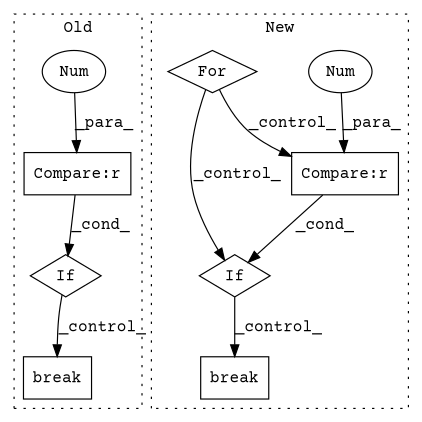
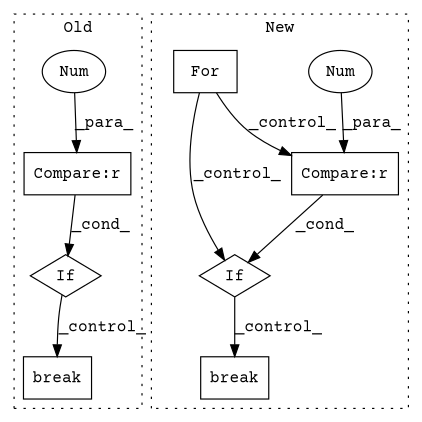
(212, 72) -> (205, 72)
